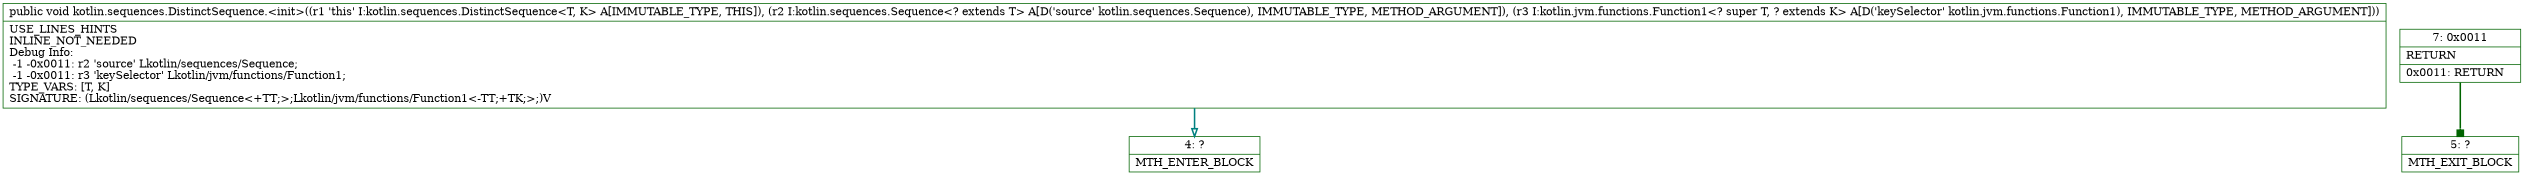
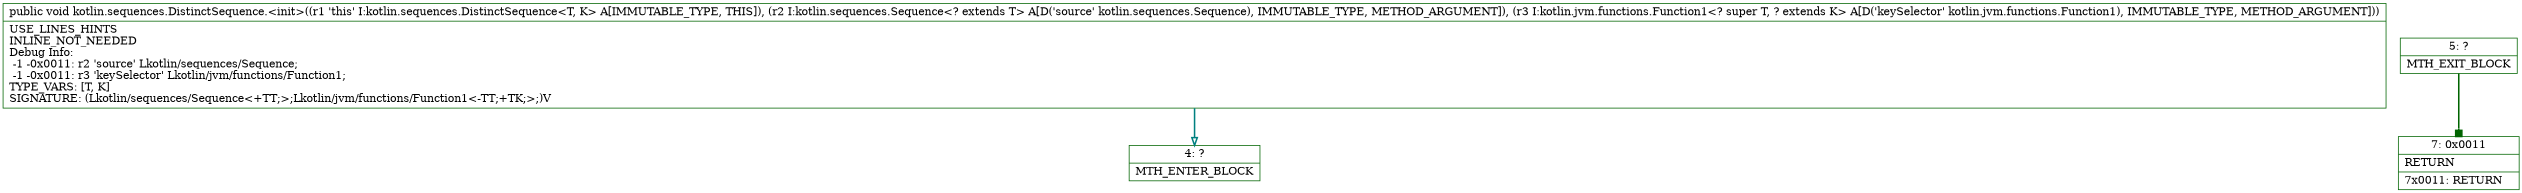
(2460, 73) -> (2459, 180)
(2460, 106) -> (2459, 101)
